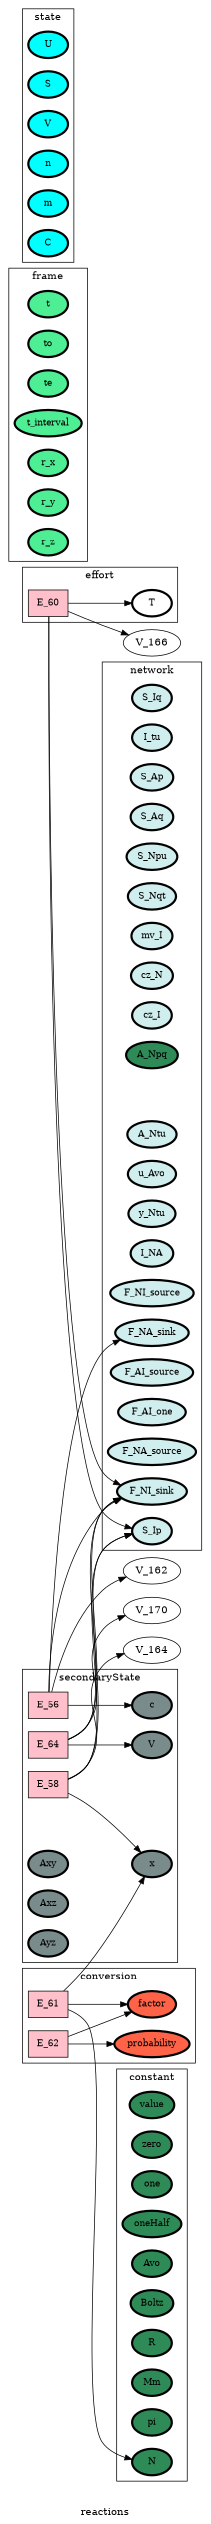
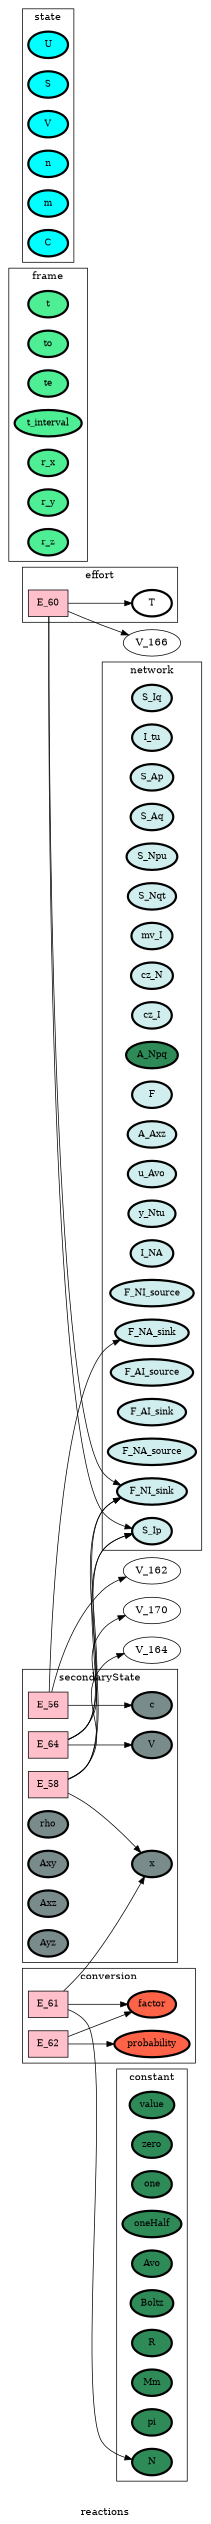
none -> (152, 1095)
(152, 1134) -> (152, 1134)
(152, 1412) -> (152, 1412)
(63, 1589) -> none
none -> (48, 1824)
